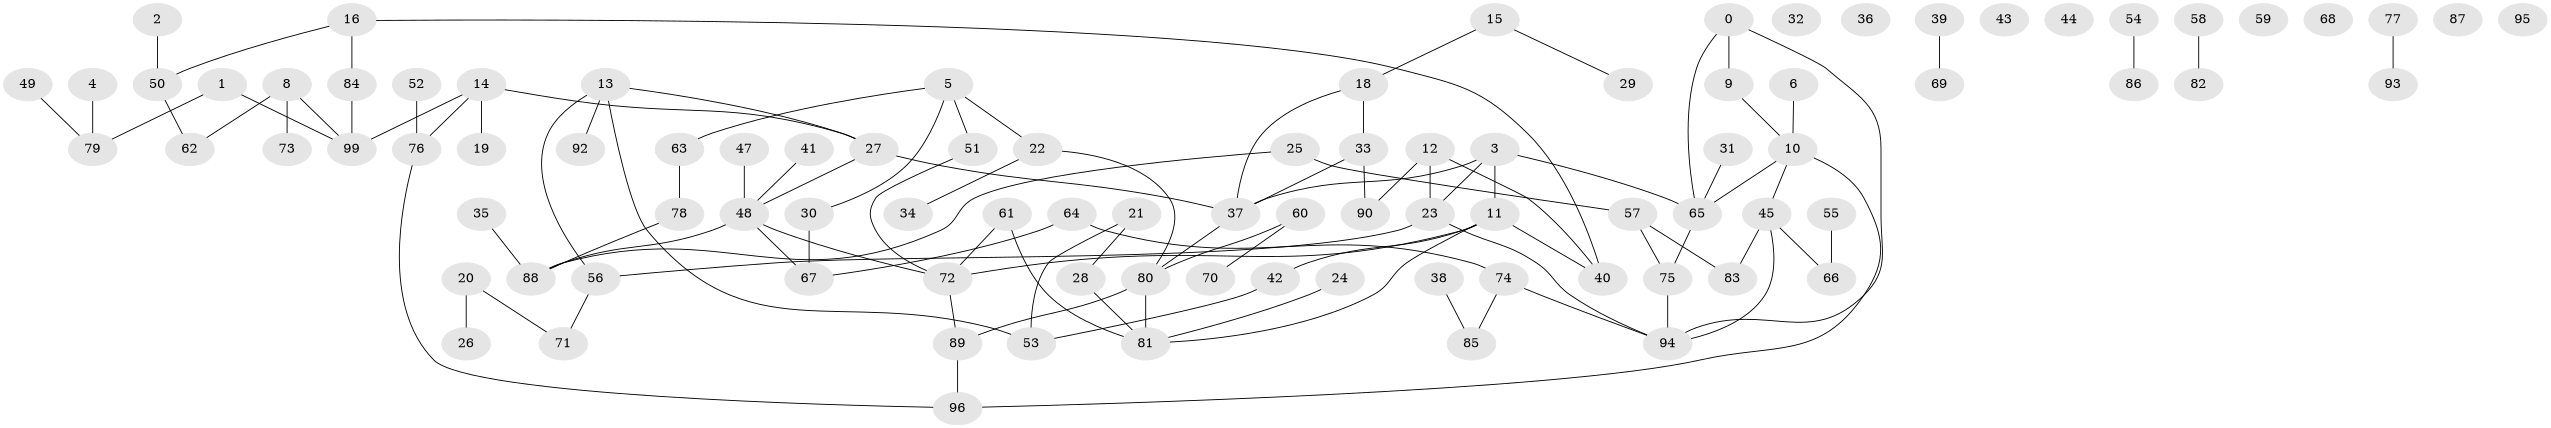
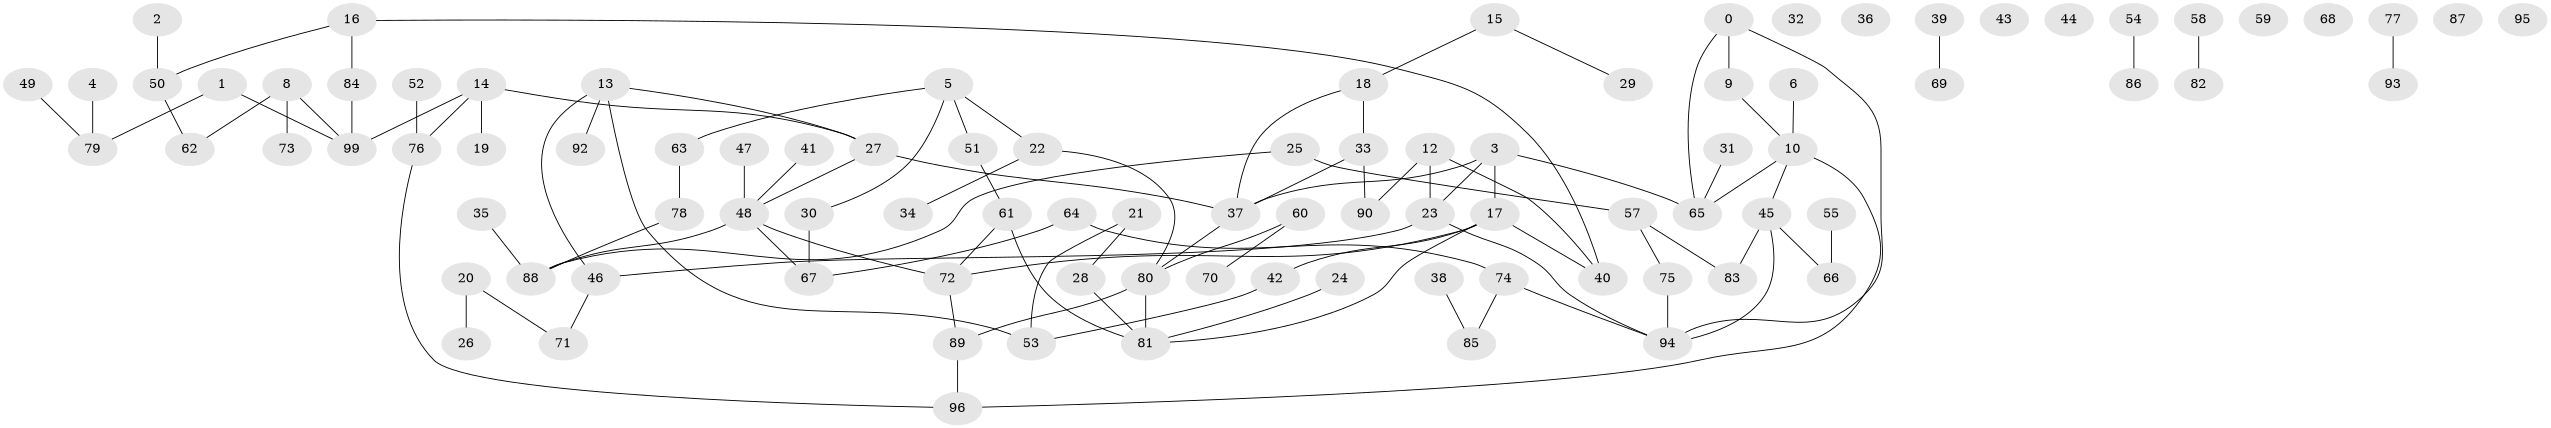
(872, 204) -> (990, 182)
(1495, 214) -> (1495, 214)
(1685, 242) -> none
(596, 279) -> (596, 279)
